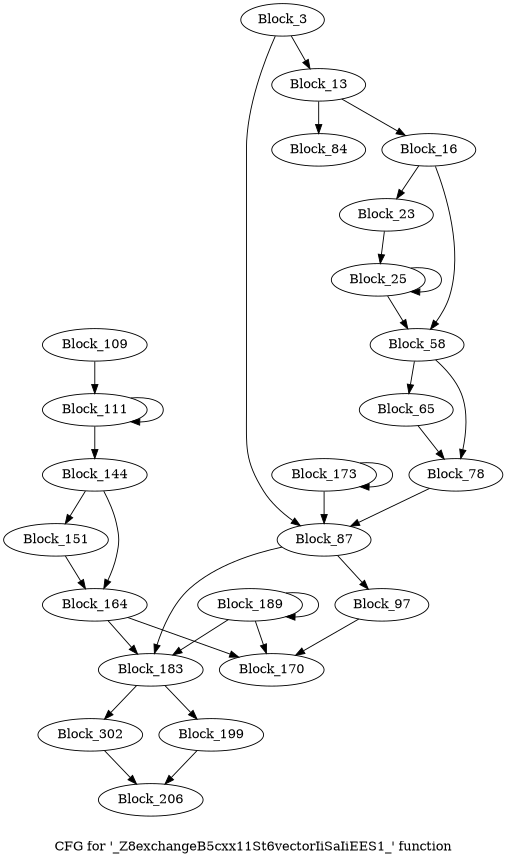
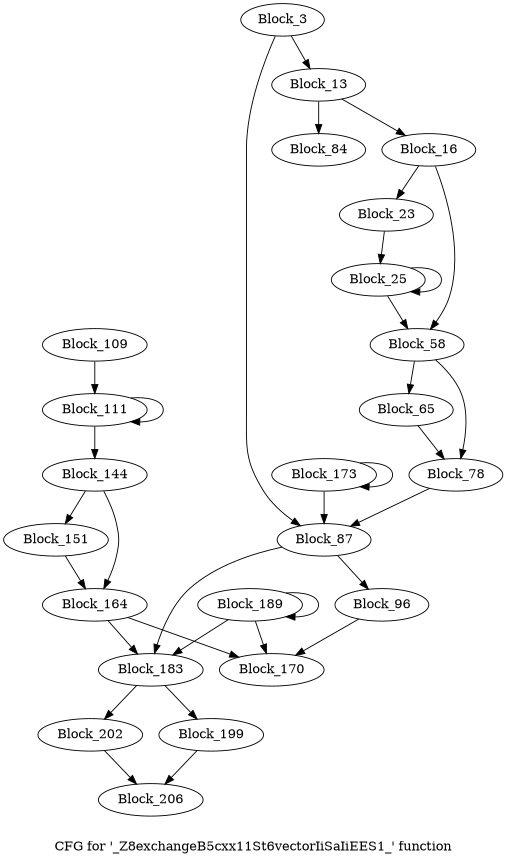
(382, 605) -> (382, 605)
(90, 735) -> (90, 735)
